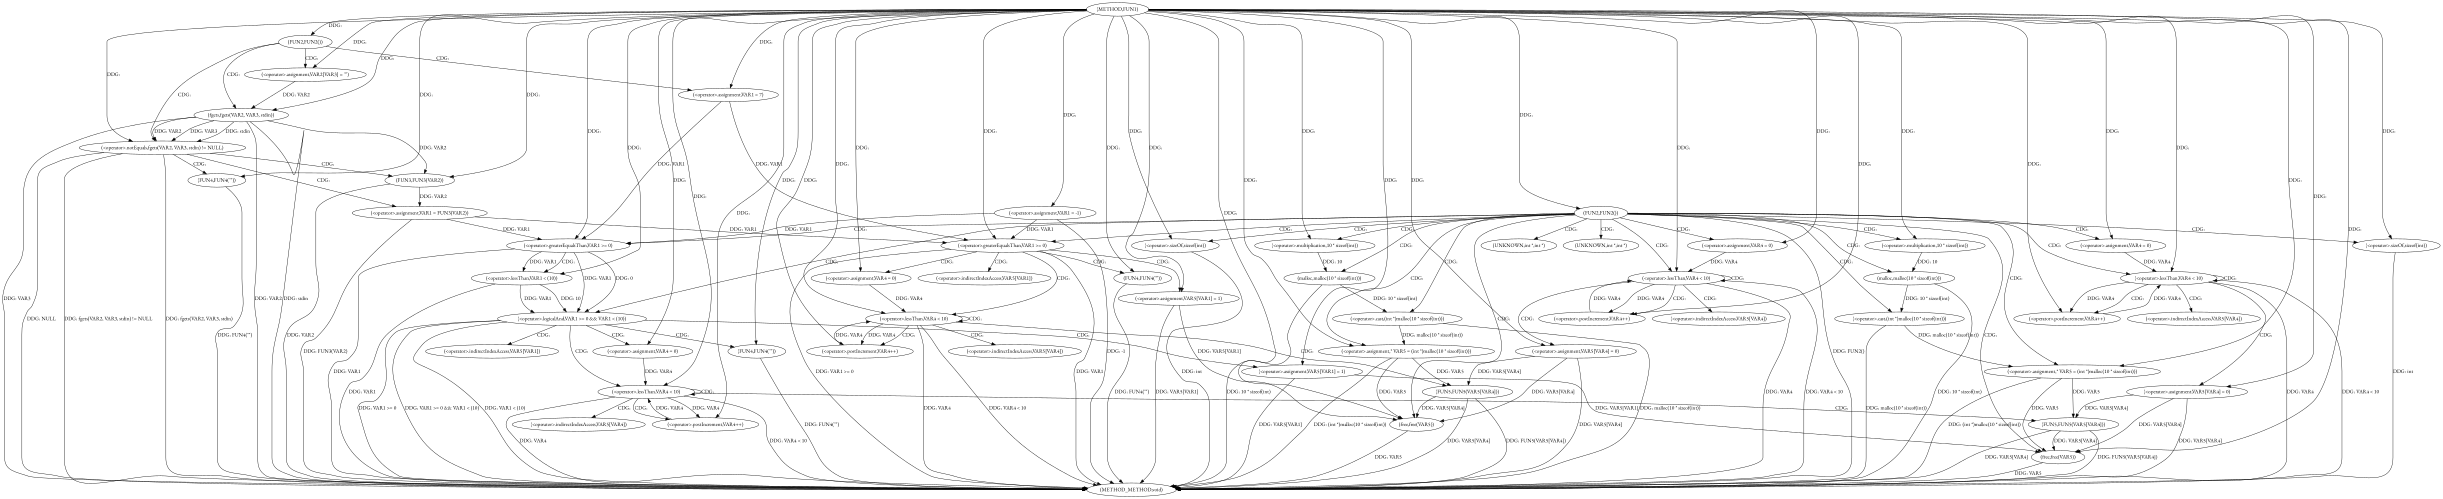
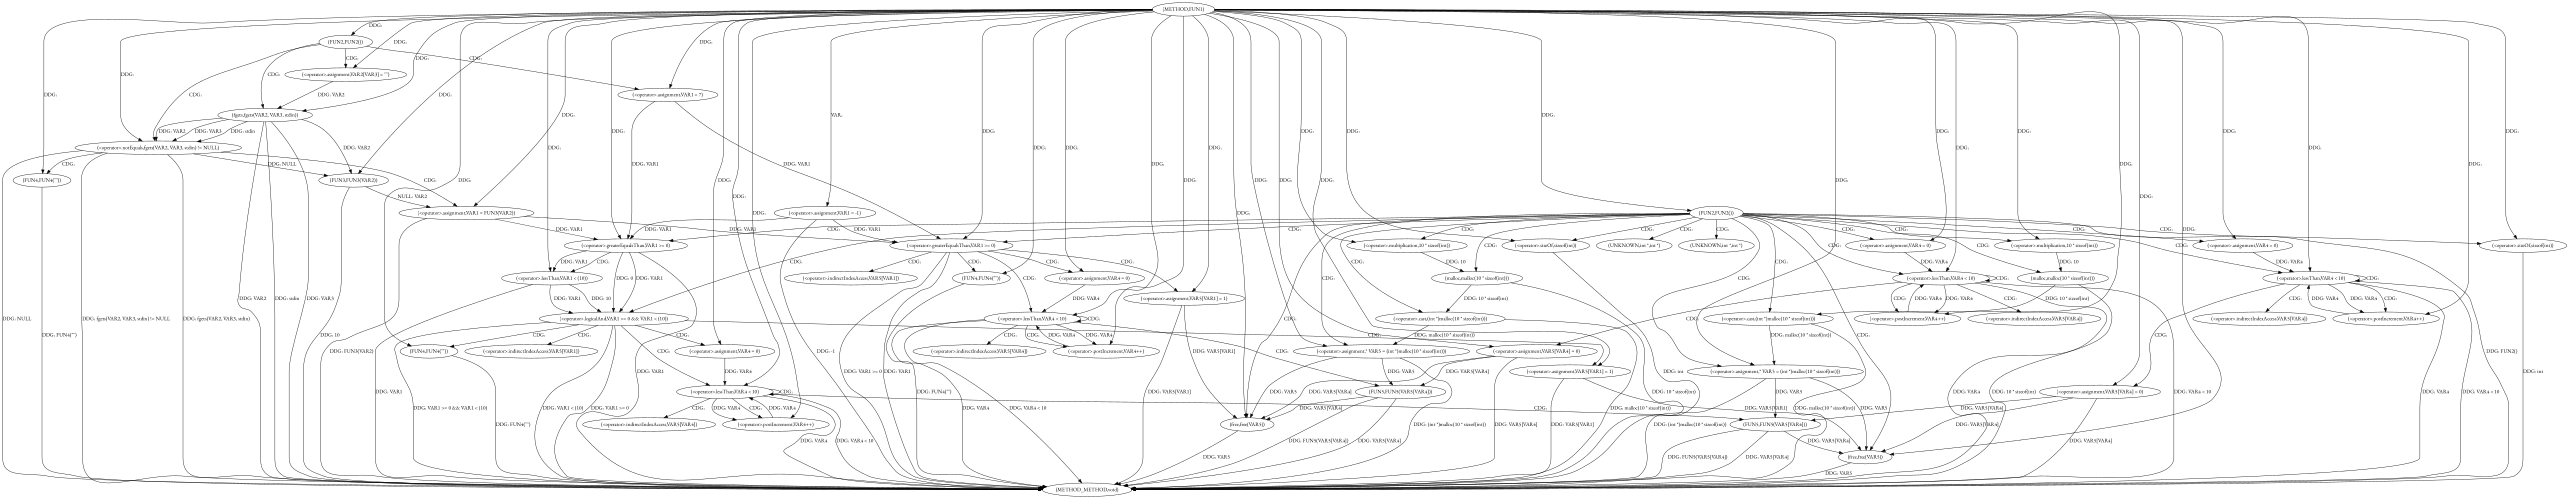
none -> (618, 22)
(1071, 115) -> (837, 115)
(329, 164) -> (282, 164)
(433, 197) -> (412, 197)
(301, 335) -> (330, 335)
